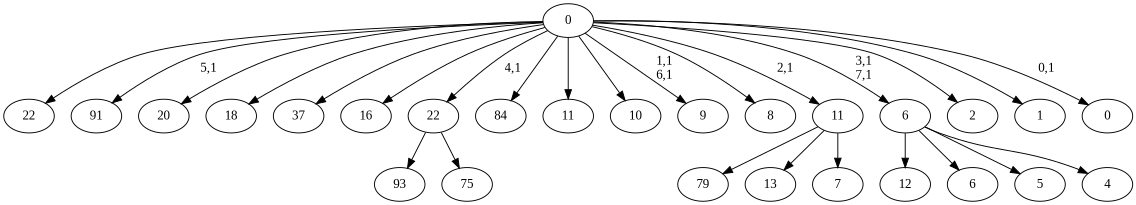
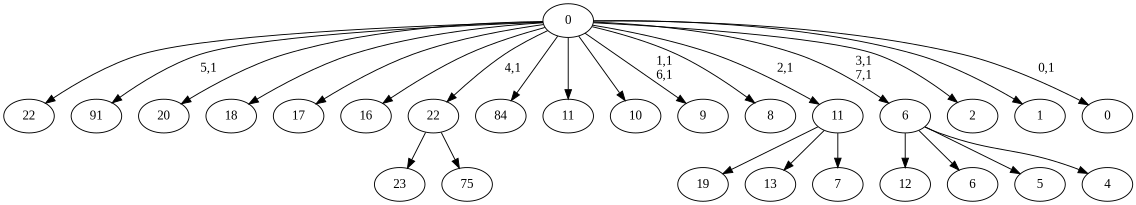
(299, 116) -> (299, 116)
(400, 184) -> (400, 184)
(703, 184) -> (703, 184)
